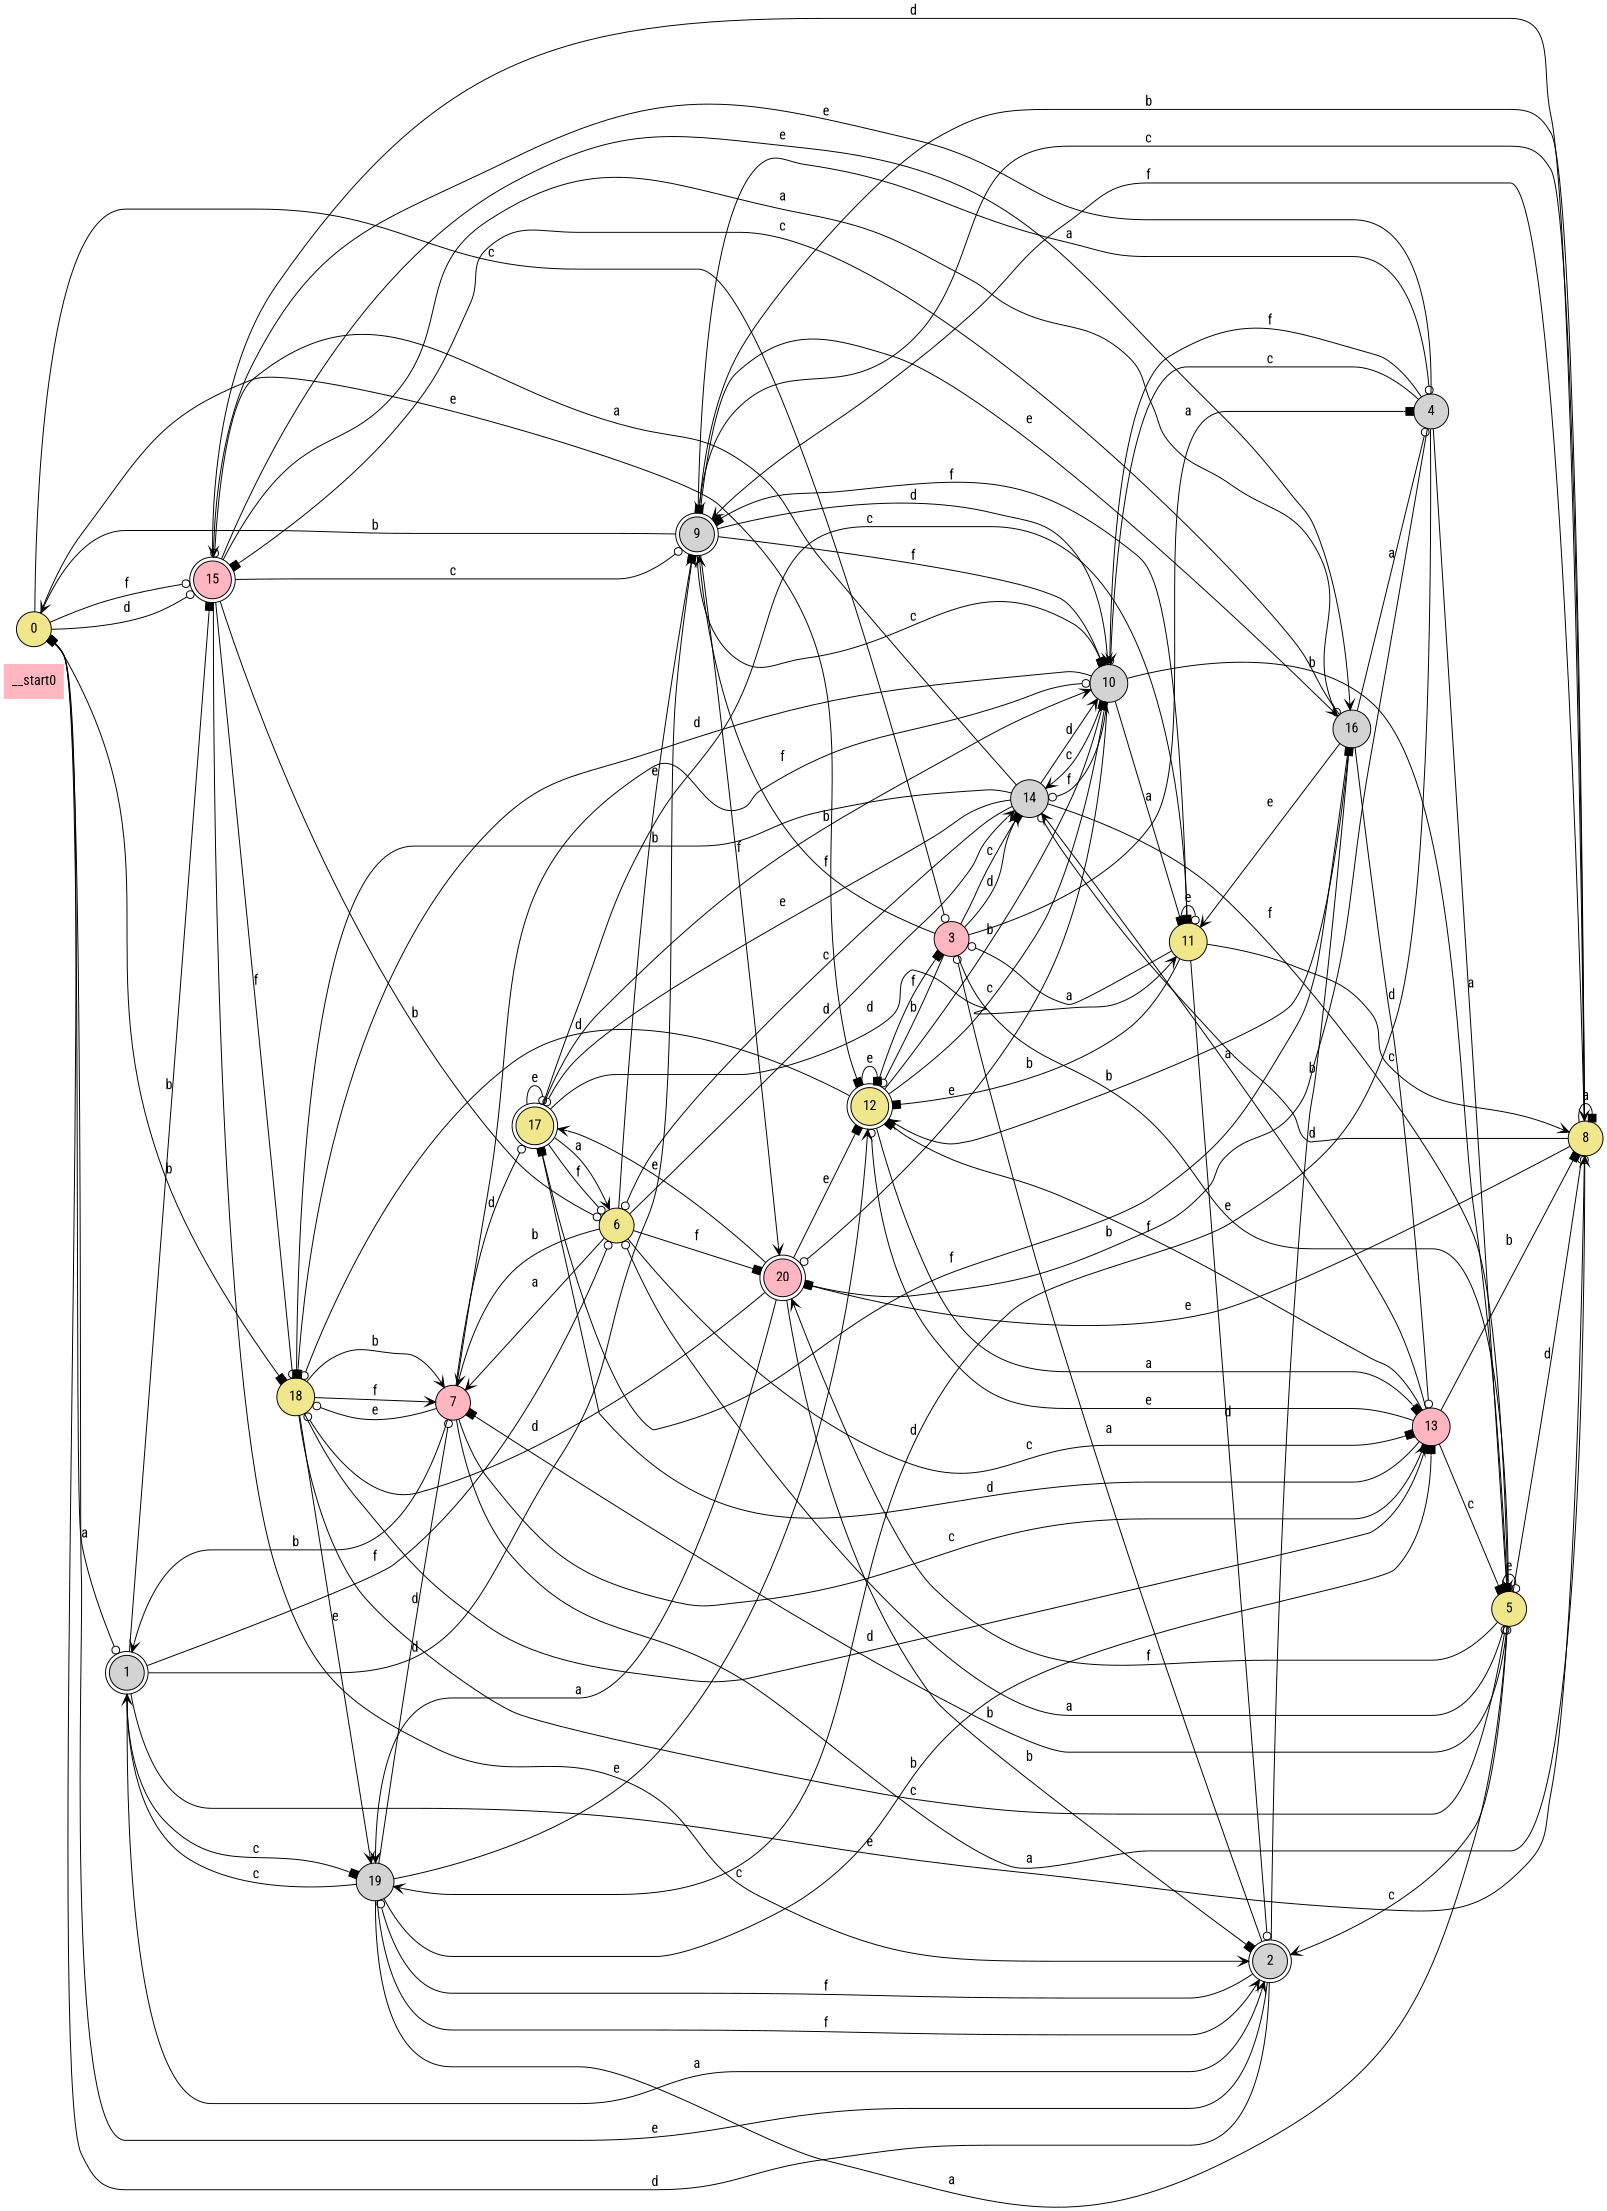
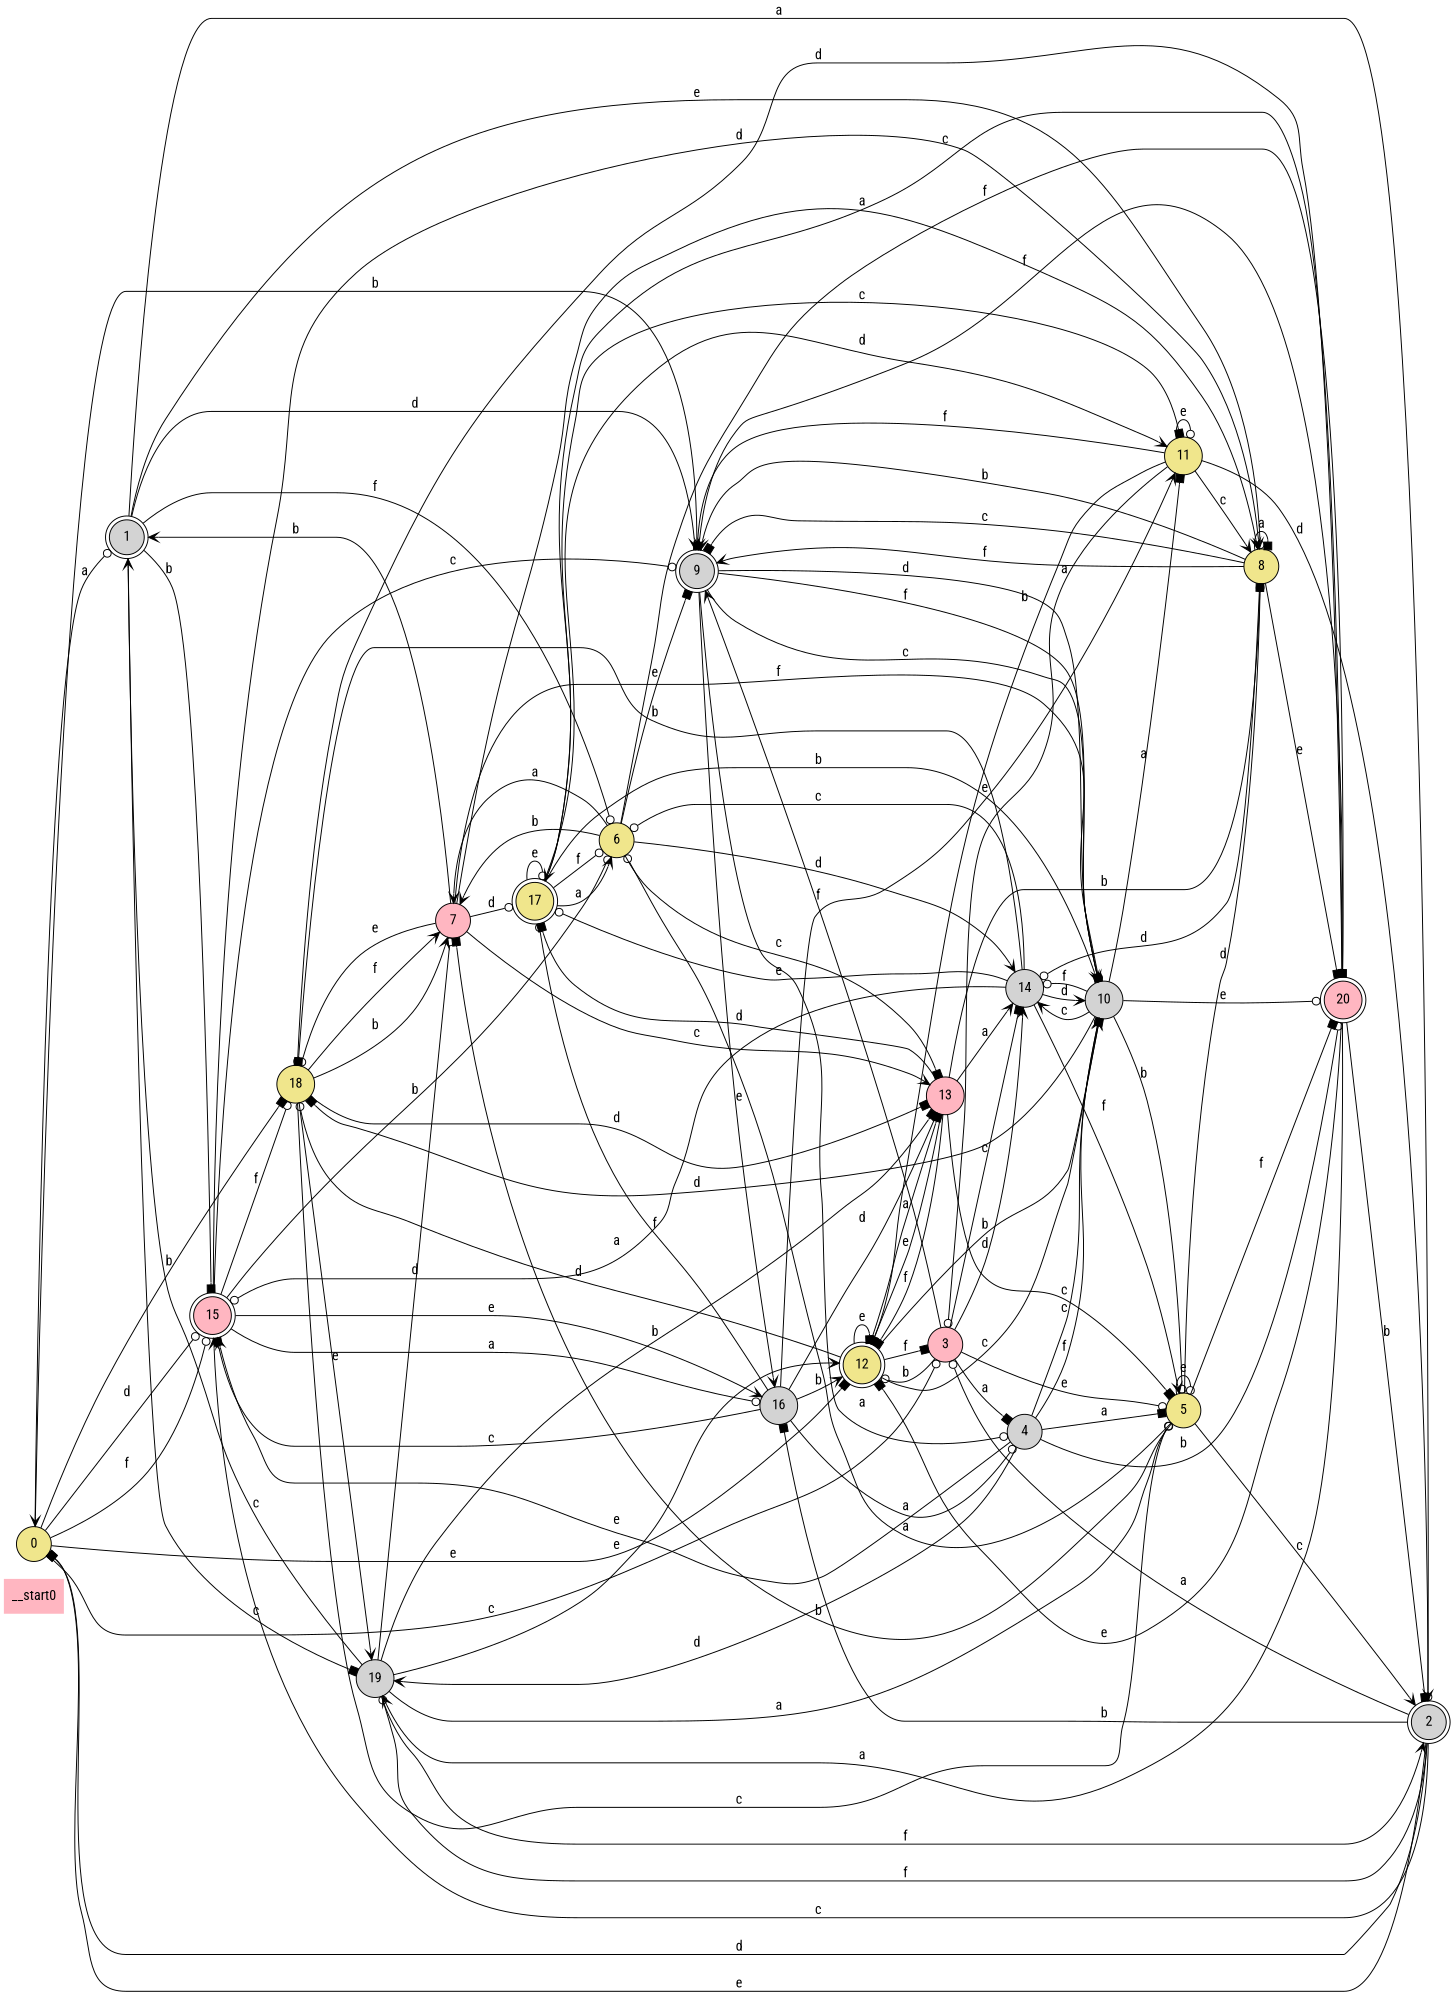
(741, 900) -> (1251, 269)
(655, 1166) -> (945, 140)
(303, 1636) -> (694, 1918)
(1055, 1659) -> (1261, 1212)
